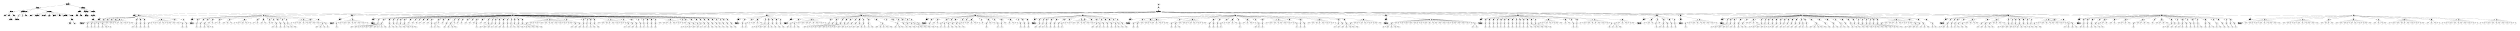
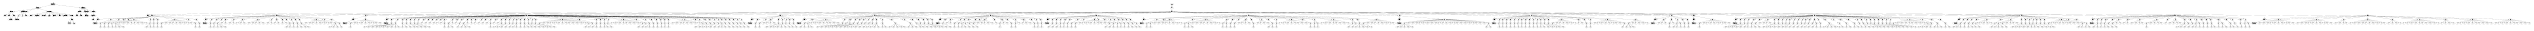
(1159, 12) -> (1172, 12)
